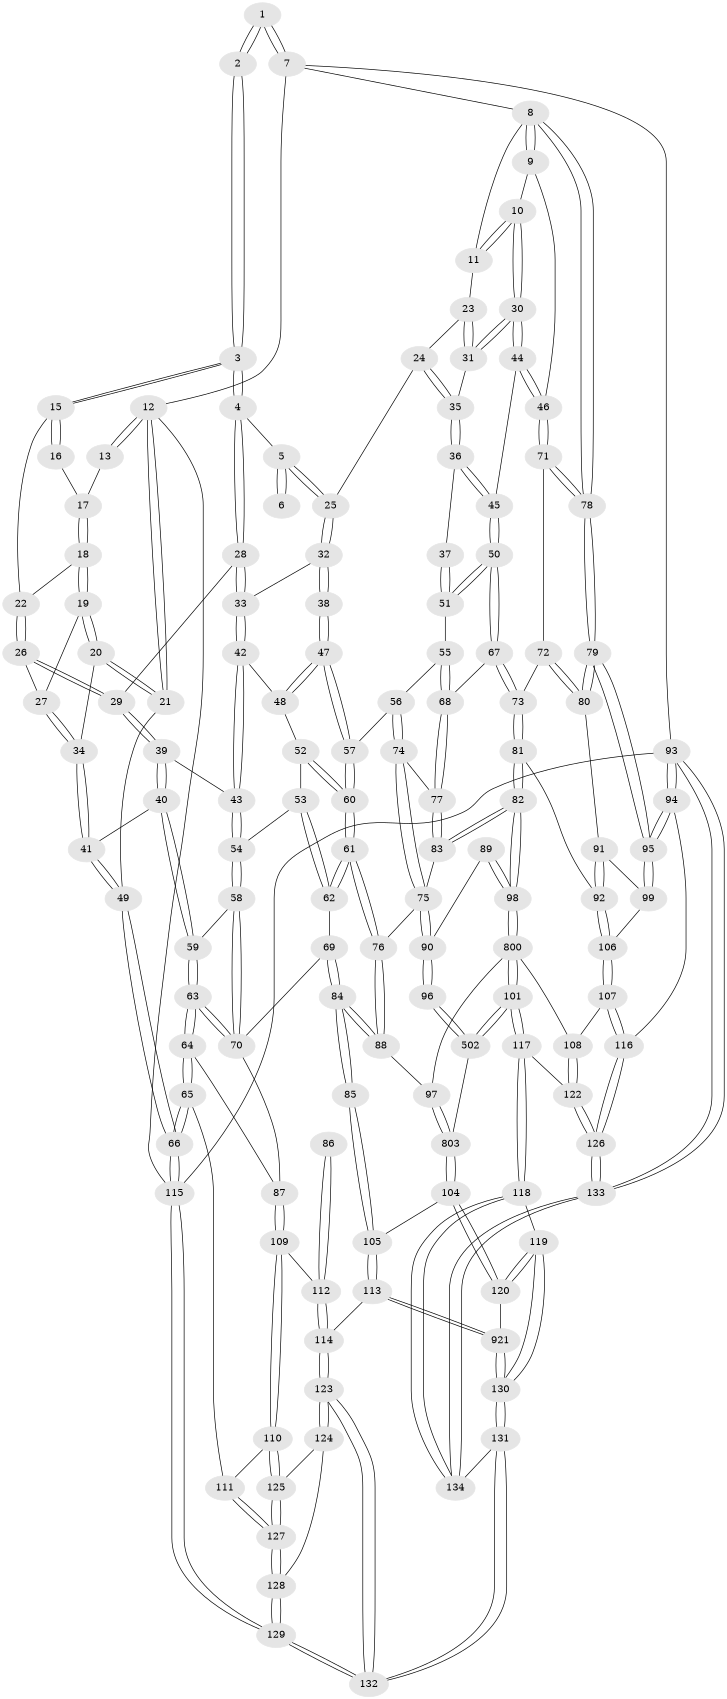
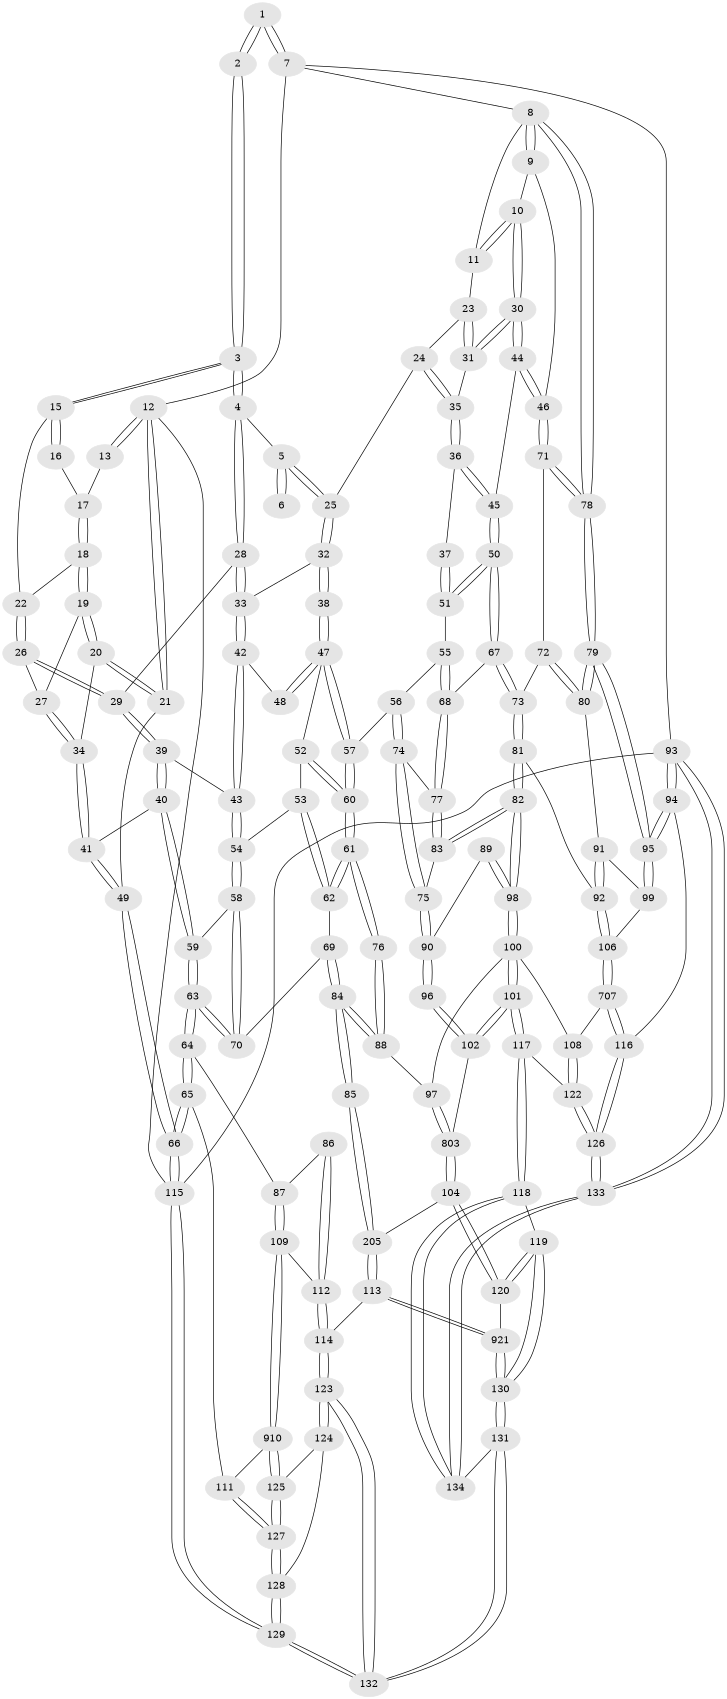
(291, 727) -> (312, 702)
(401, 923) -> none
(513, 948) -> (513, 948)
(608, 997) -> (608, 997)
(471, 1046) -> (471, 1046)
(270, 1117) -> (304, 1169)
(372, 1243) -> (372, 1243)
(273, 1439) -> (273, 1439)
